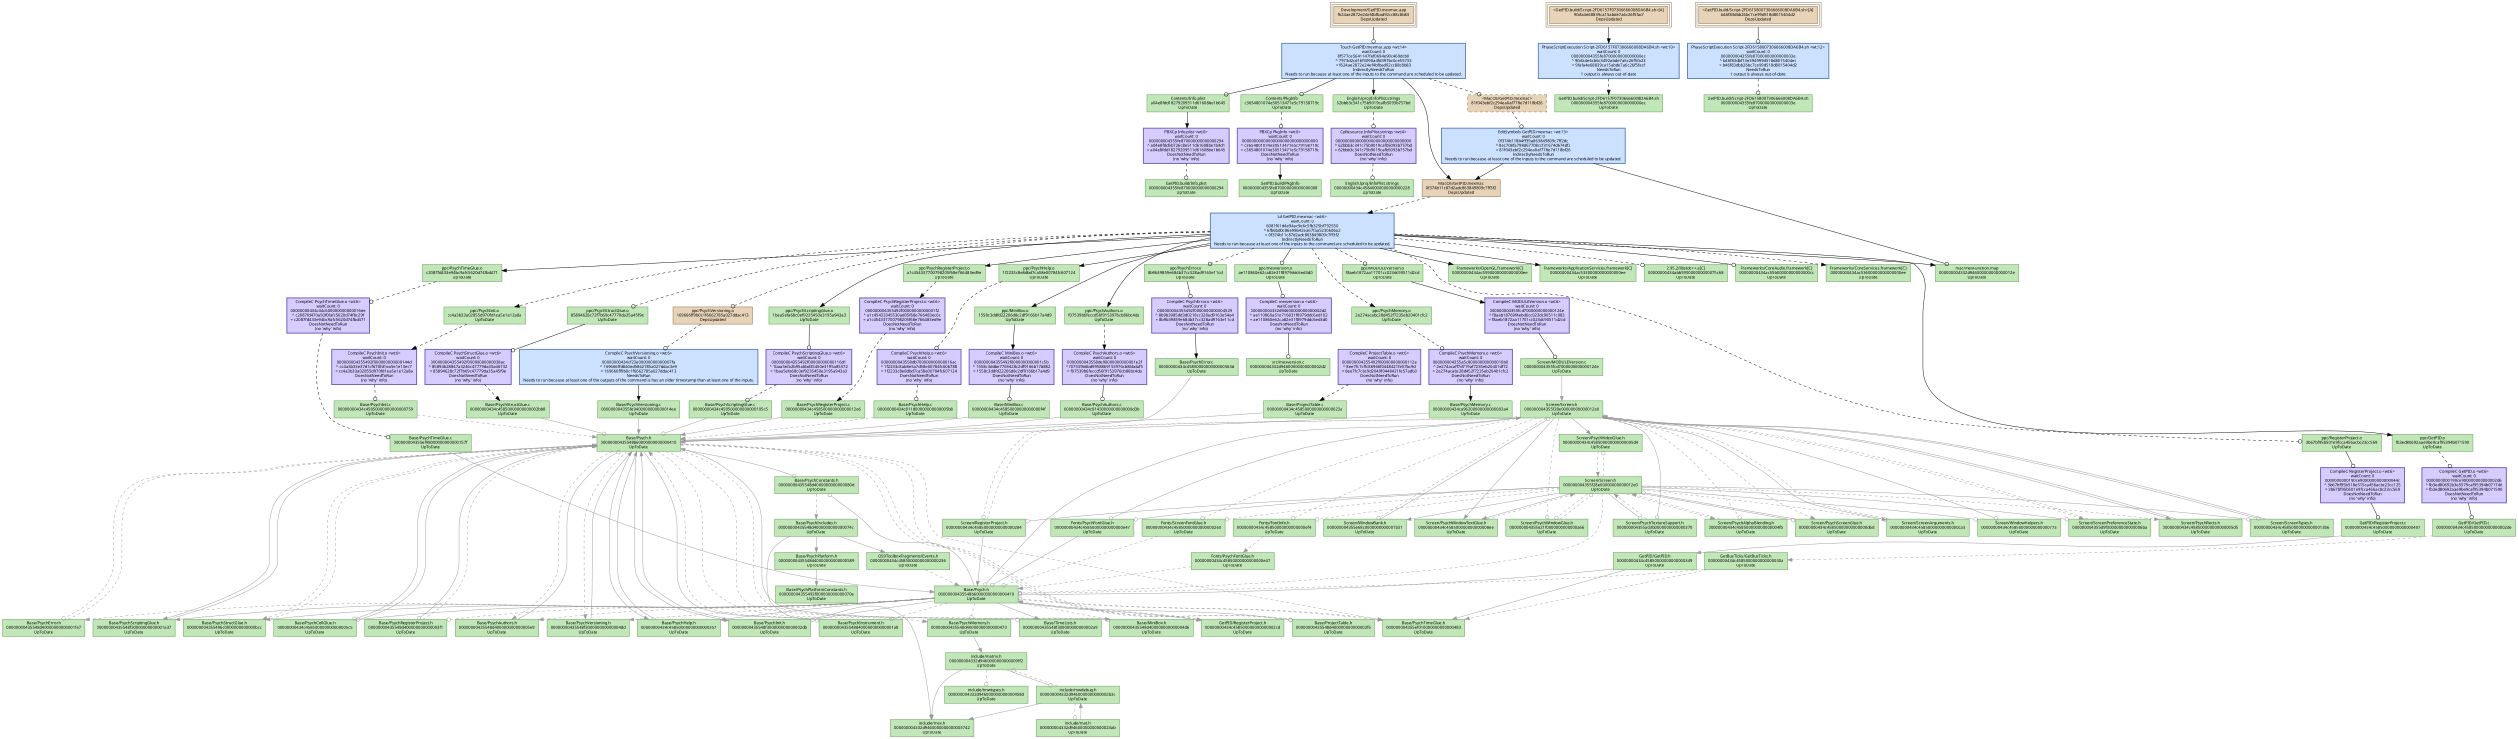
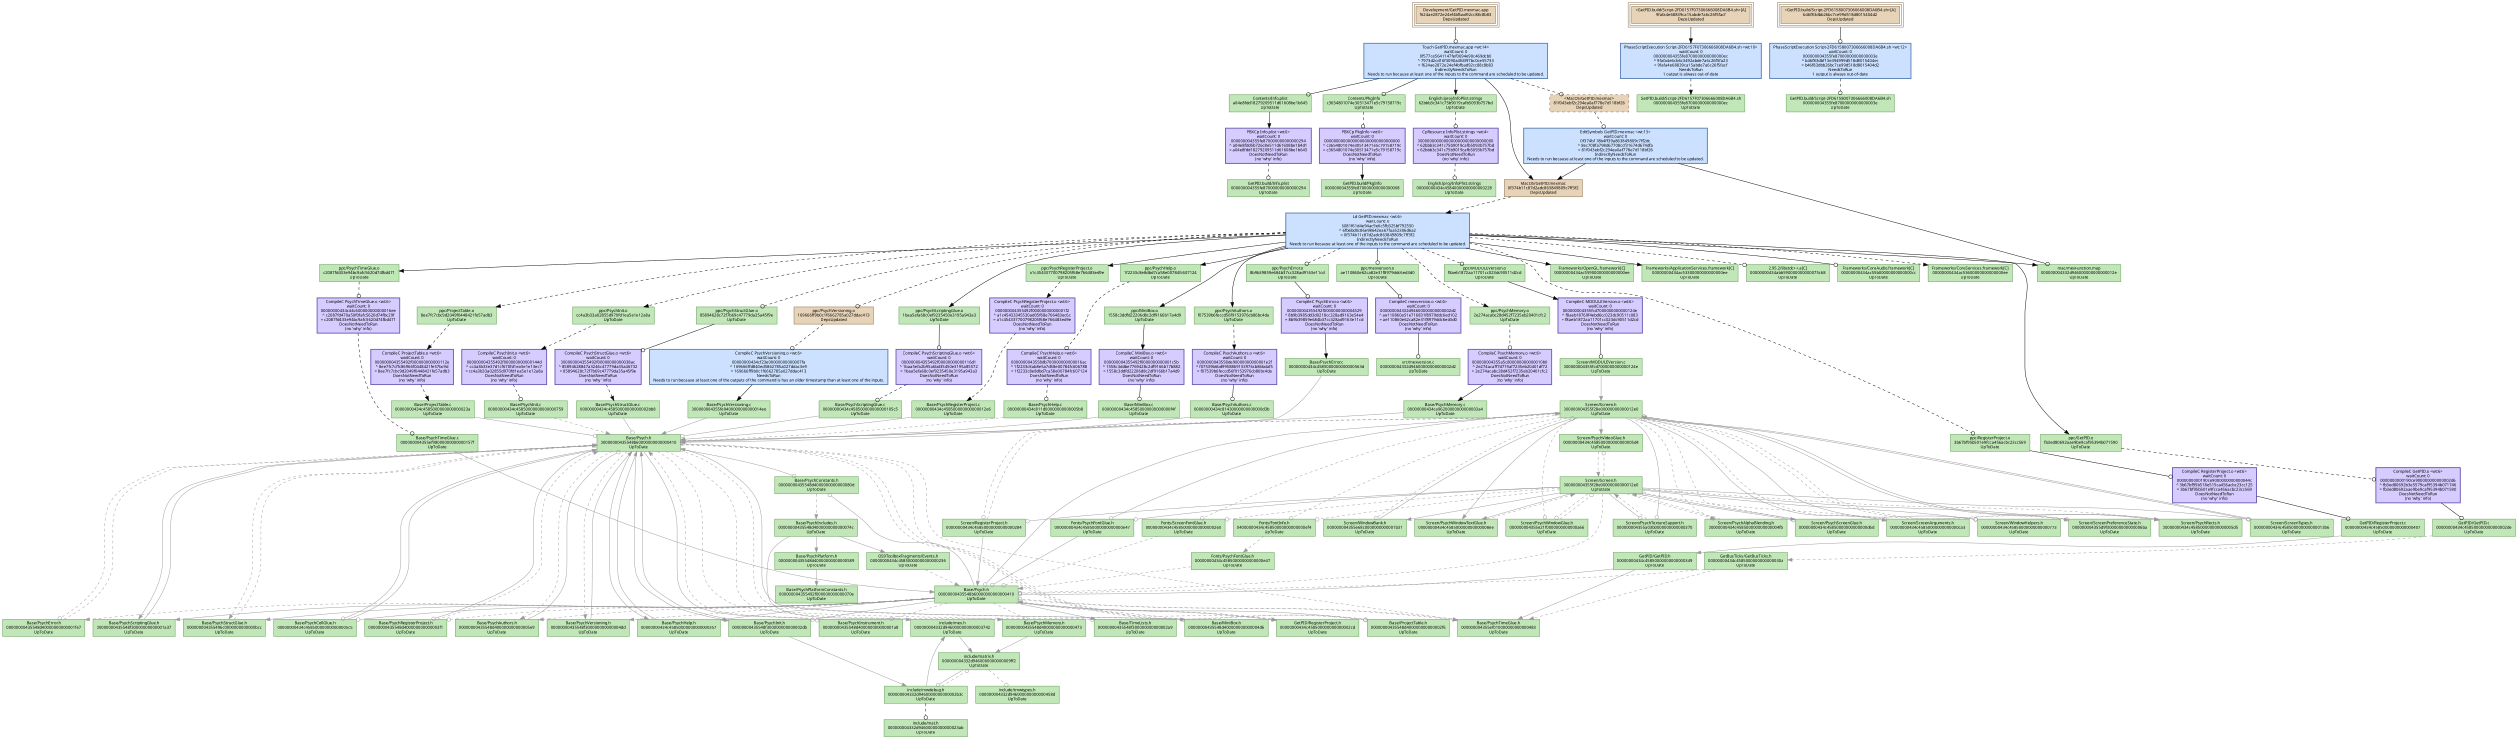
none -> (457, 316)
(1274, 528) -> (1274, 528)
(939, 688) -> (964, 643)
(1075, 710) -> (926, 710)
(1081, 714) -> (846, 660)
